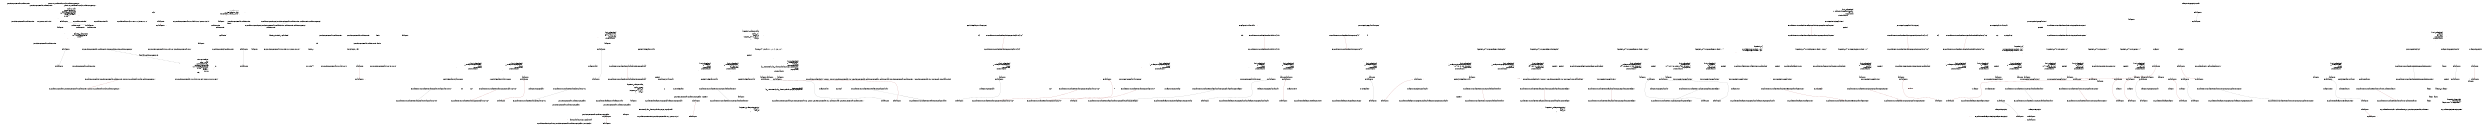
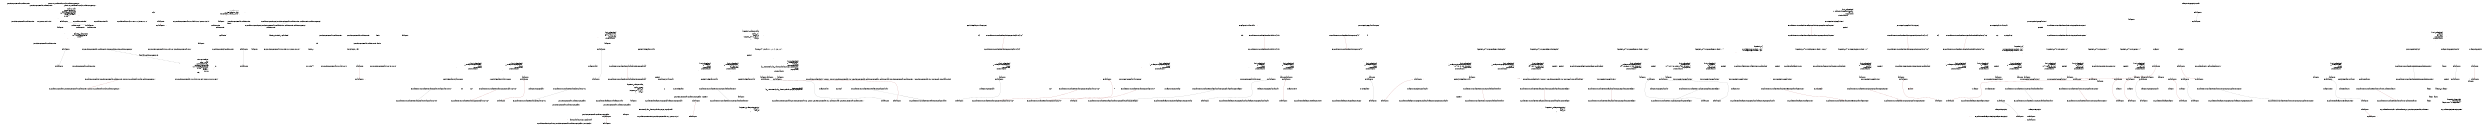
(1910, 89) -> (1910, 89)
